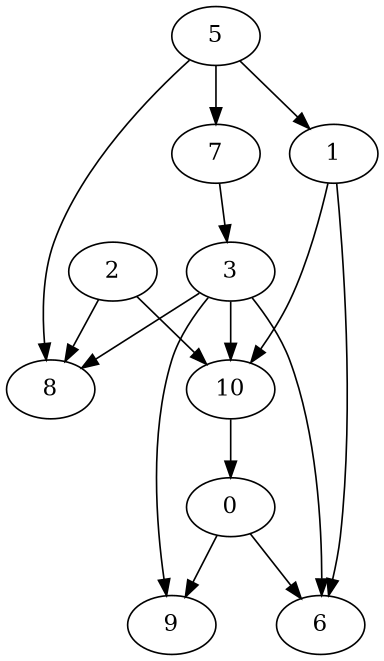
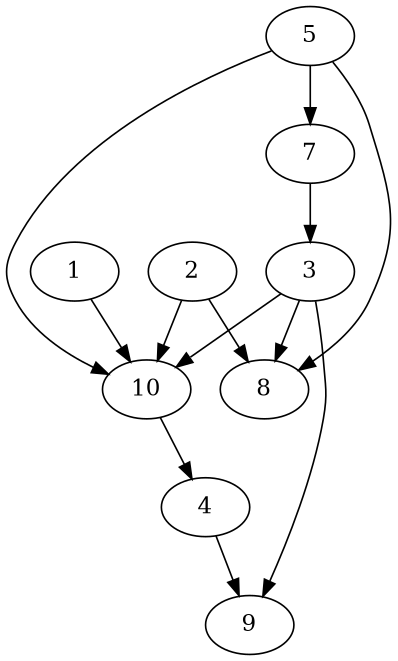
(269, 89) -> (64, 178)
(231, 507) -> (206, 507)
(321, 625) -> none
